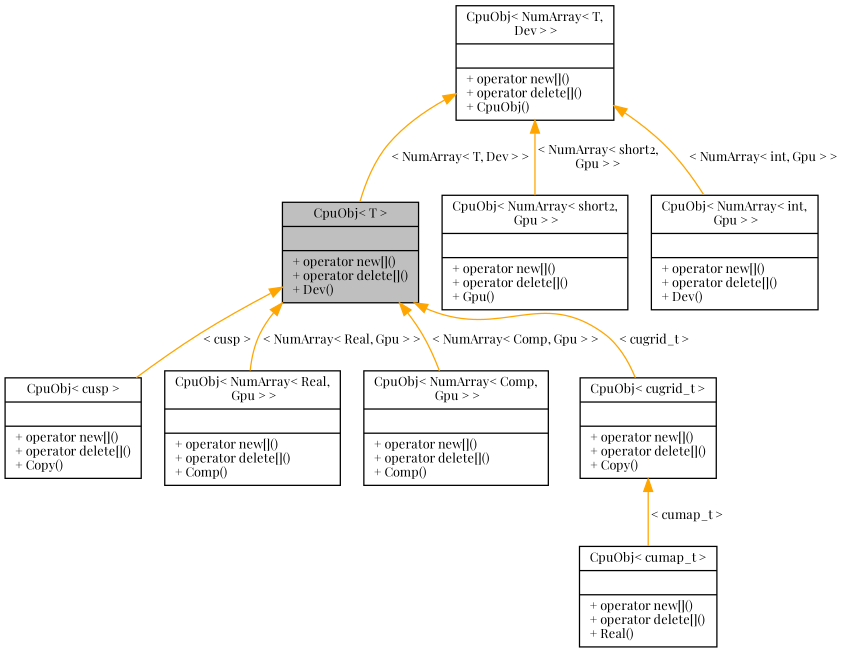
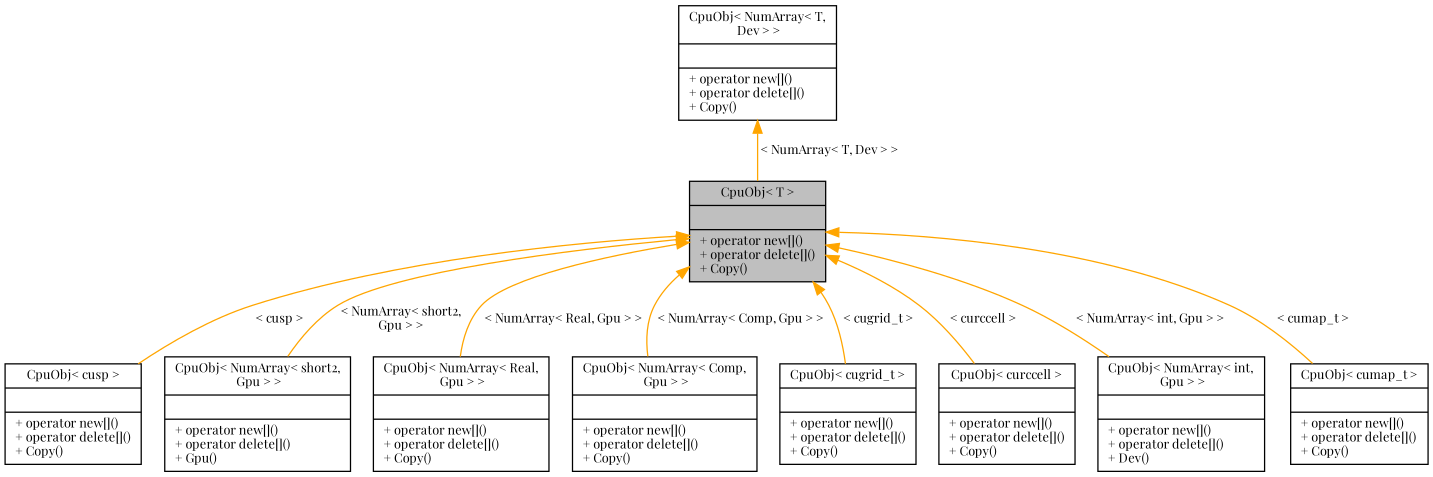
(498, 108) -> (713, 108)
(669, 149) -> (980, 288)
(535, 164) -> (469, 267)
(314, 290) -> (724, 269)
none -> (1007, 414)
(202, 473) -> (408, 459)
(401, 473) -> (607, 459)
(648, 519) -> (1088, 261)
(612, 634) -> (1325, 452)
